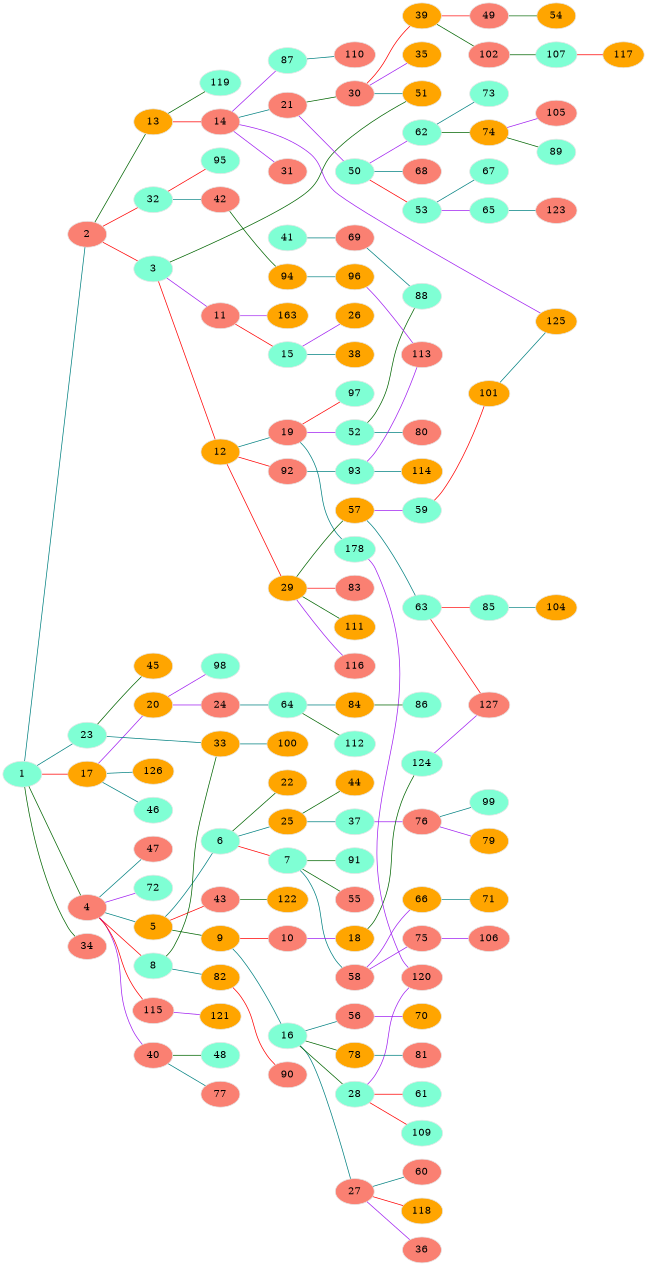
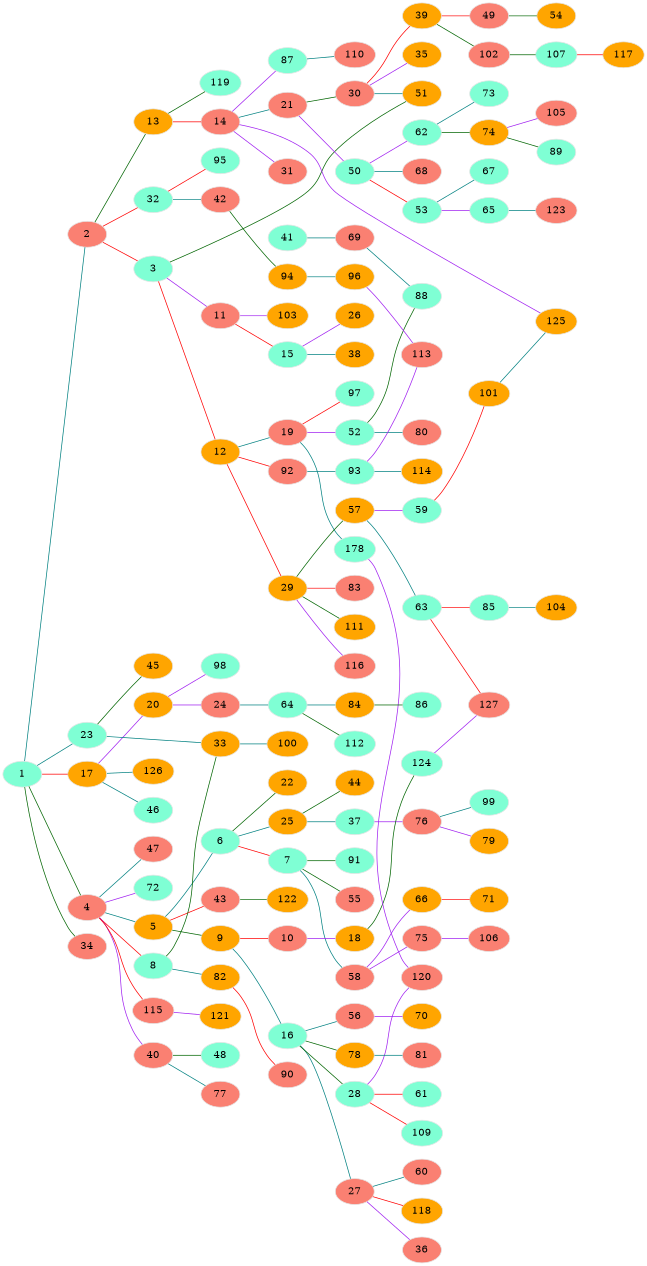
(288, 316) -> (288, 316)
(456, 900) -> (456, 900)
